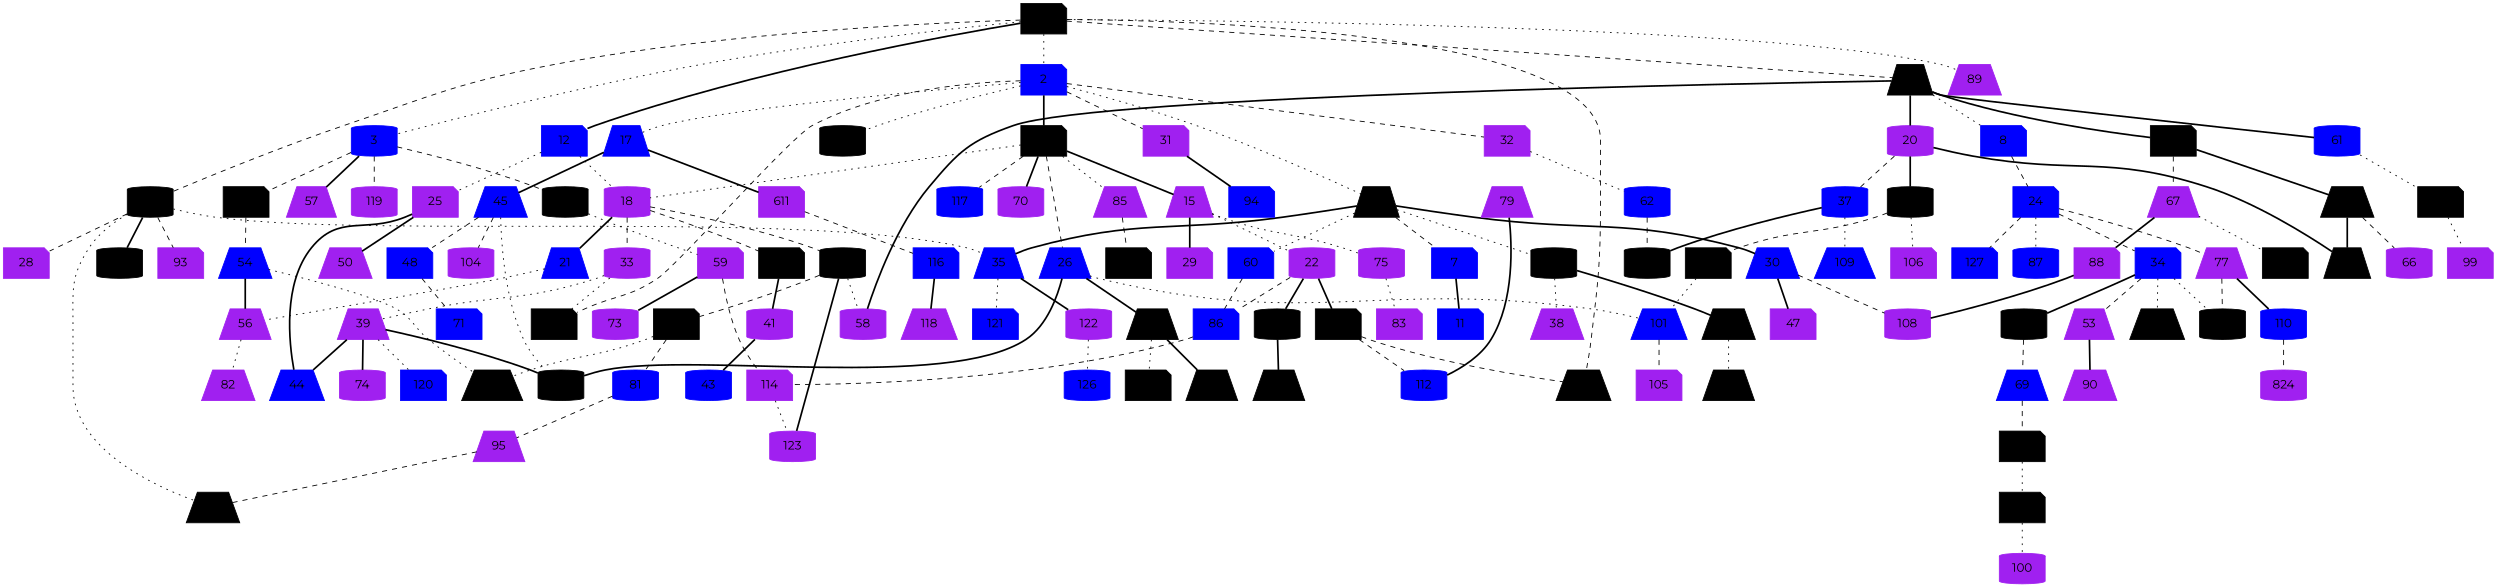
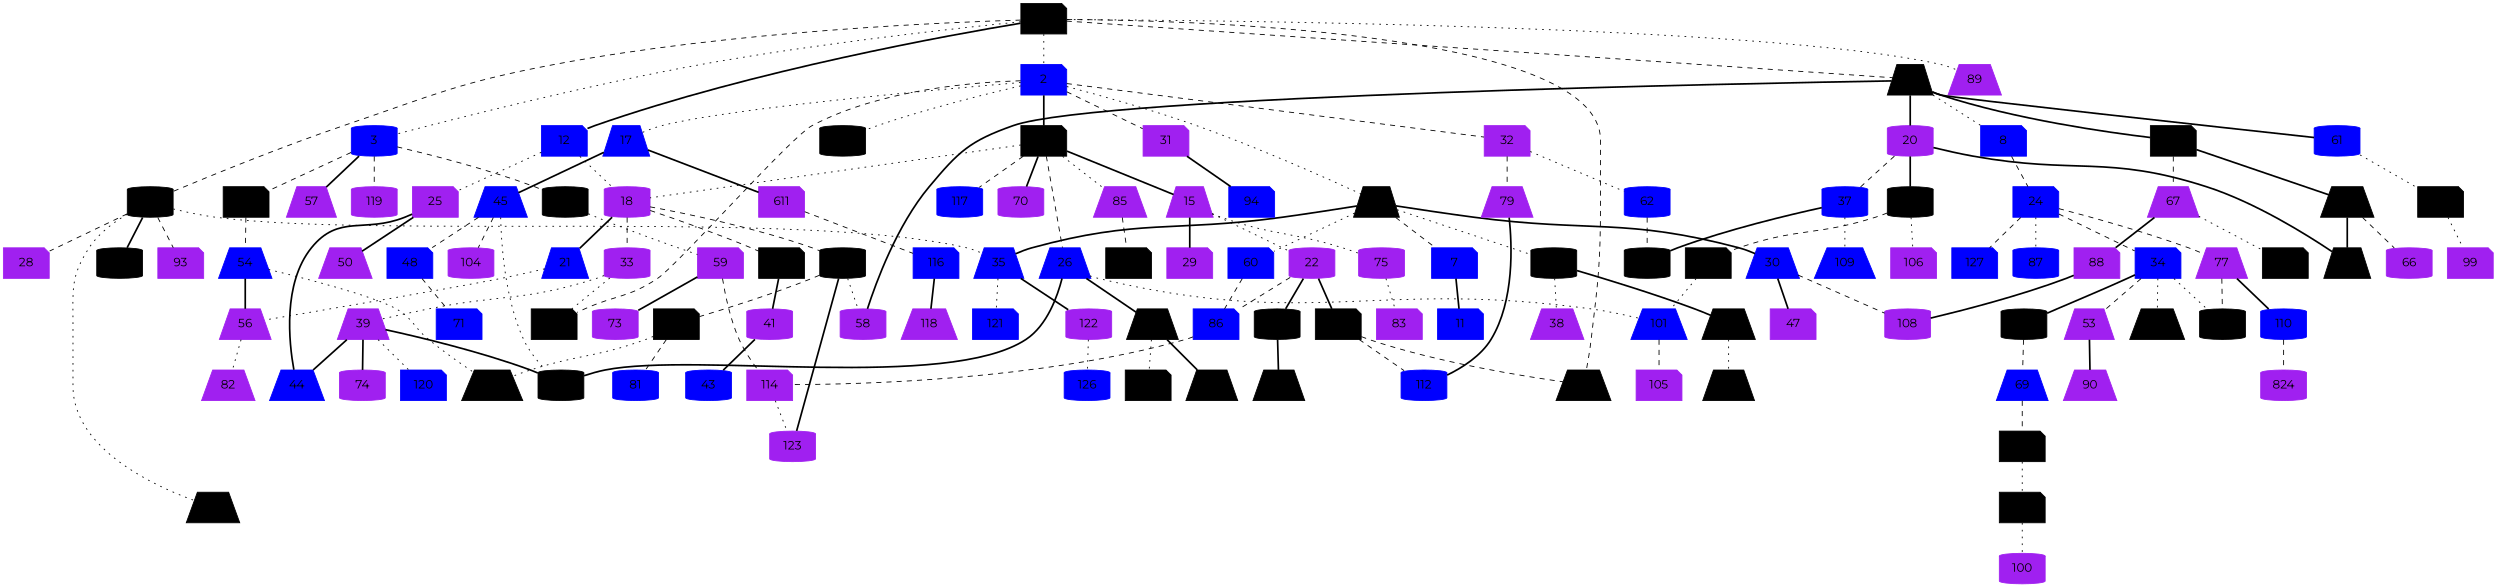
none -> (1507, 172)
(499, 446) -> none
